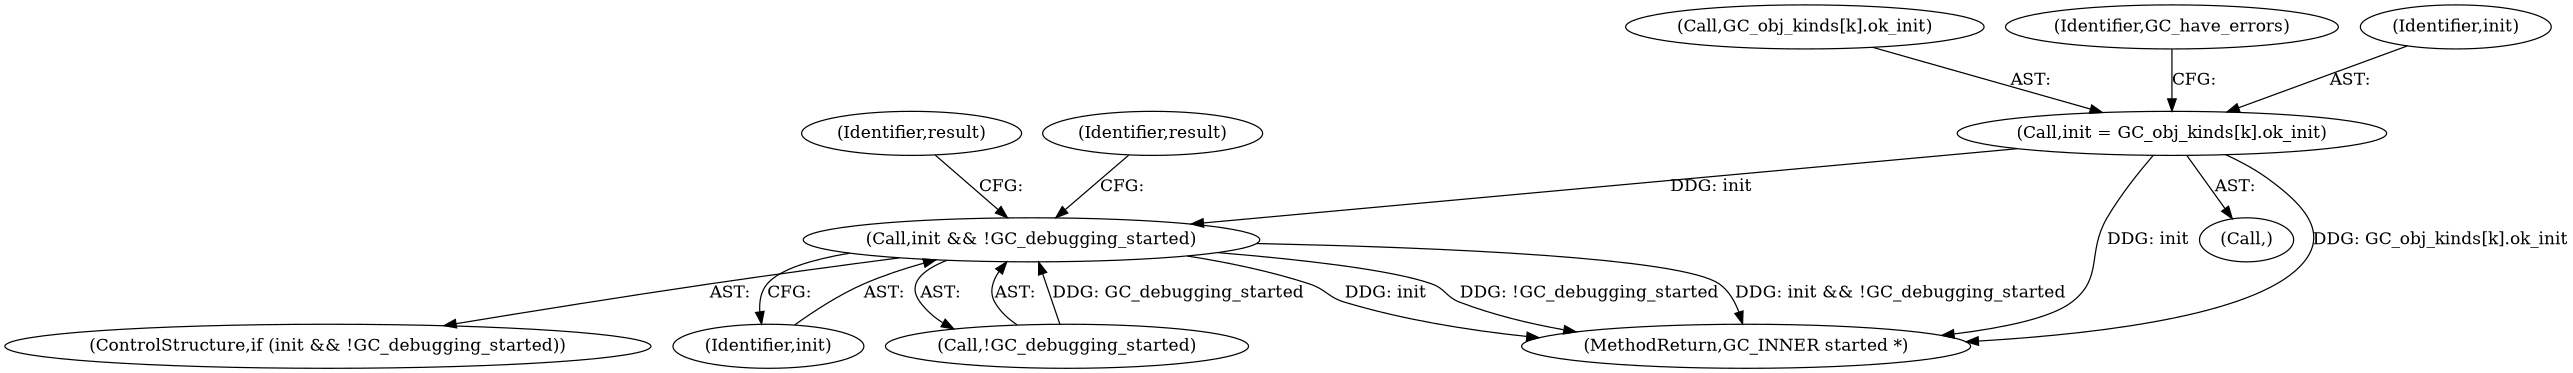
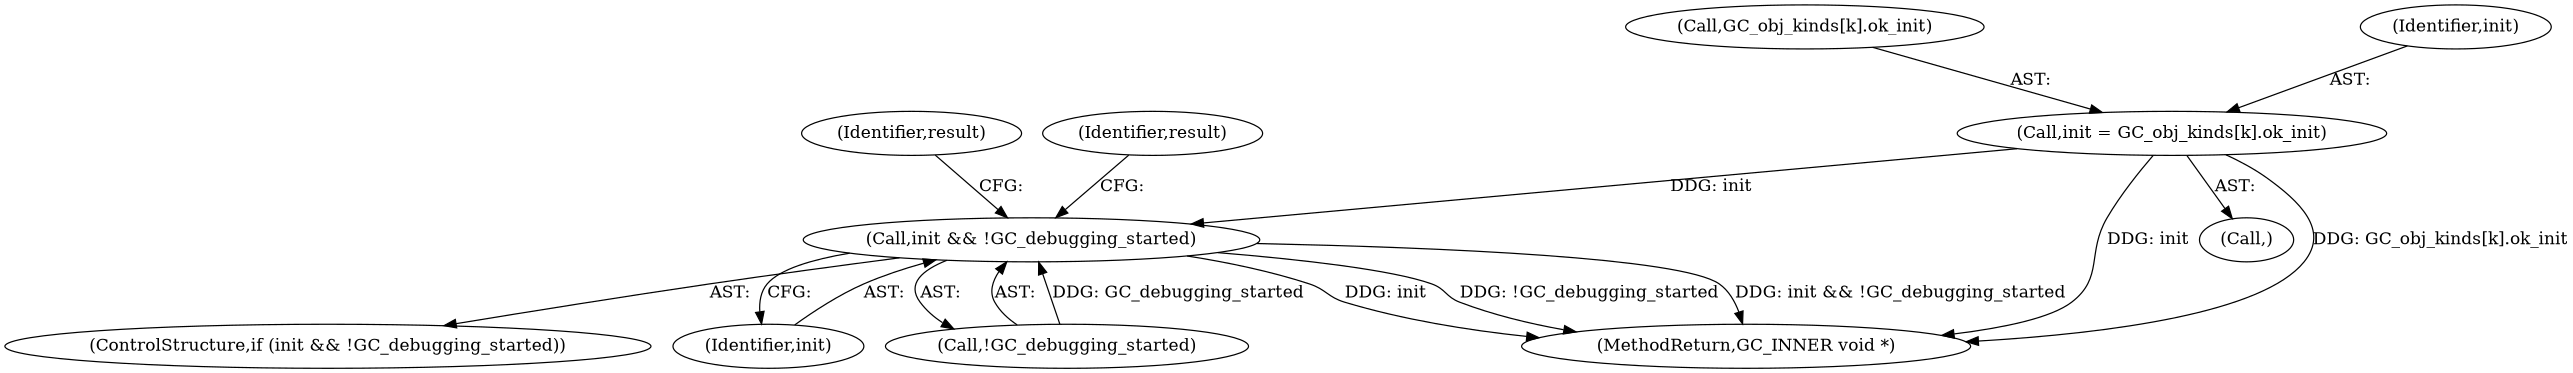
(2172, 27) -> none
(1746, 346) -> (1746, 346)
